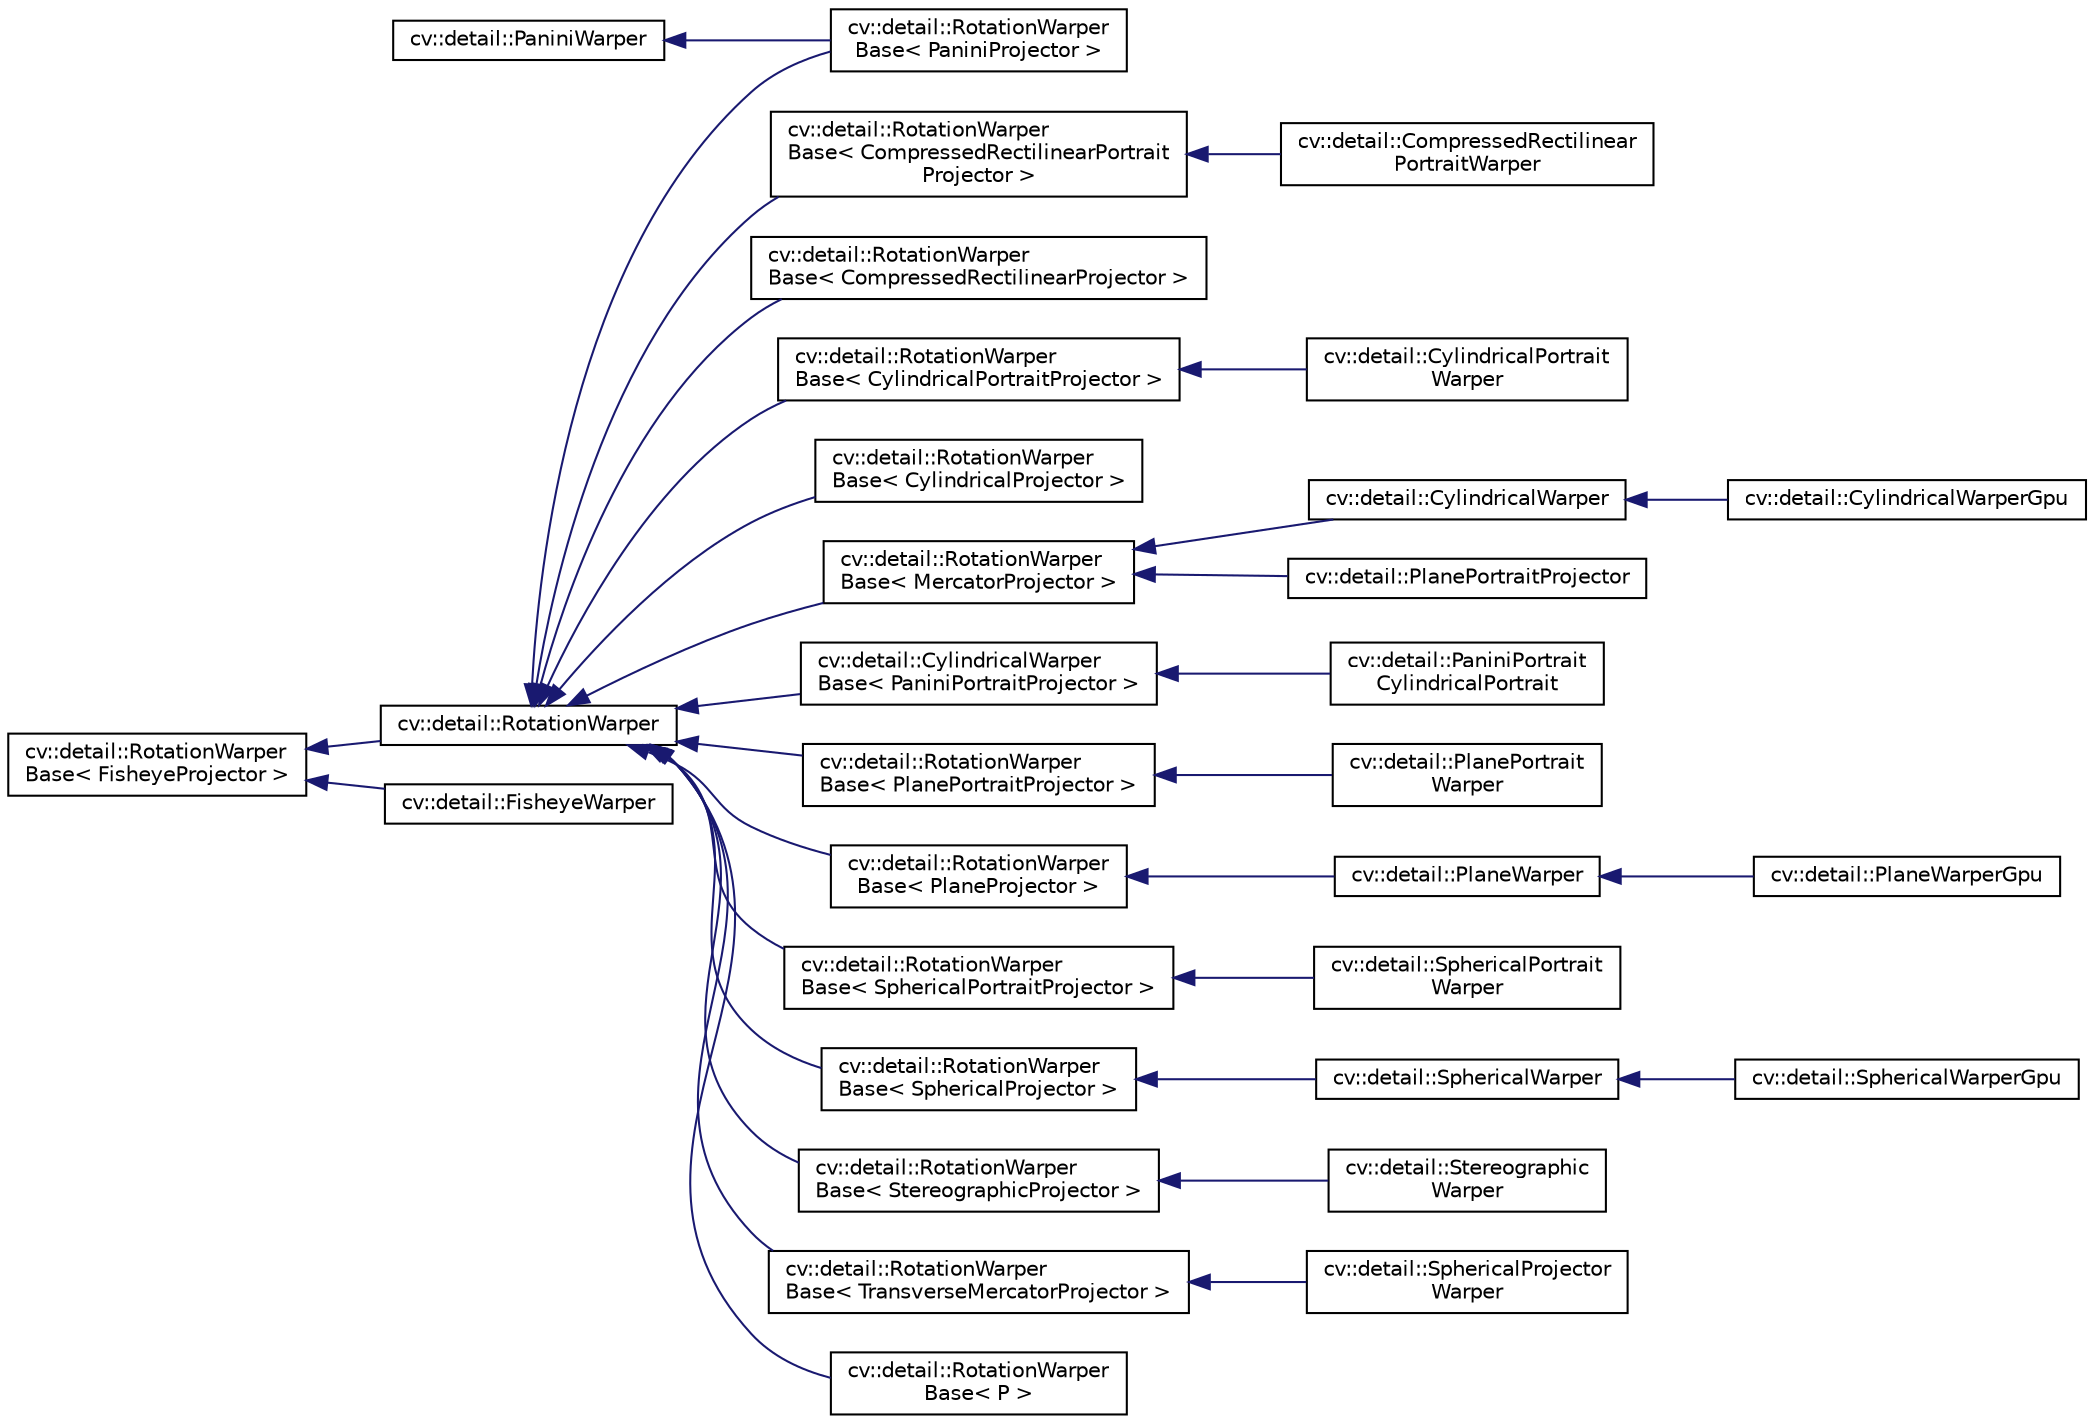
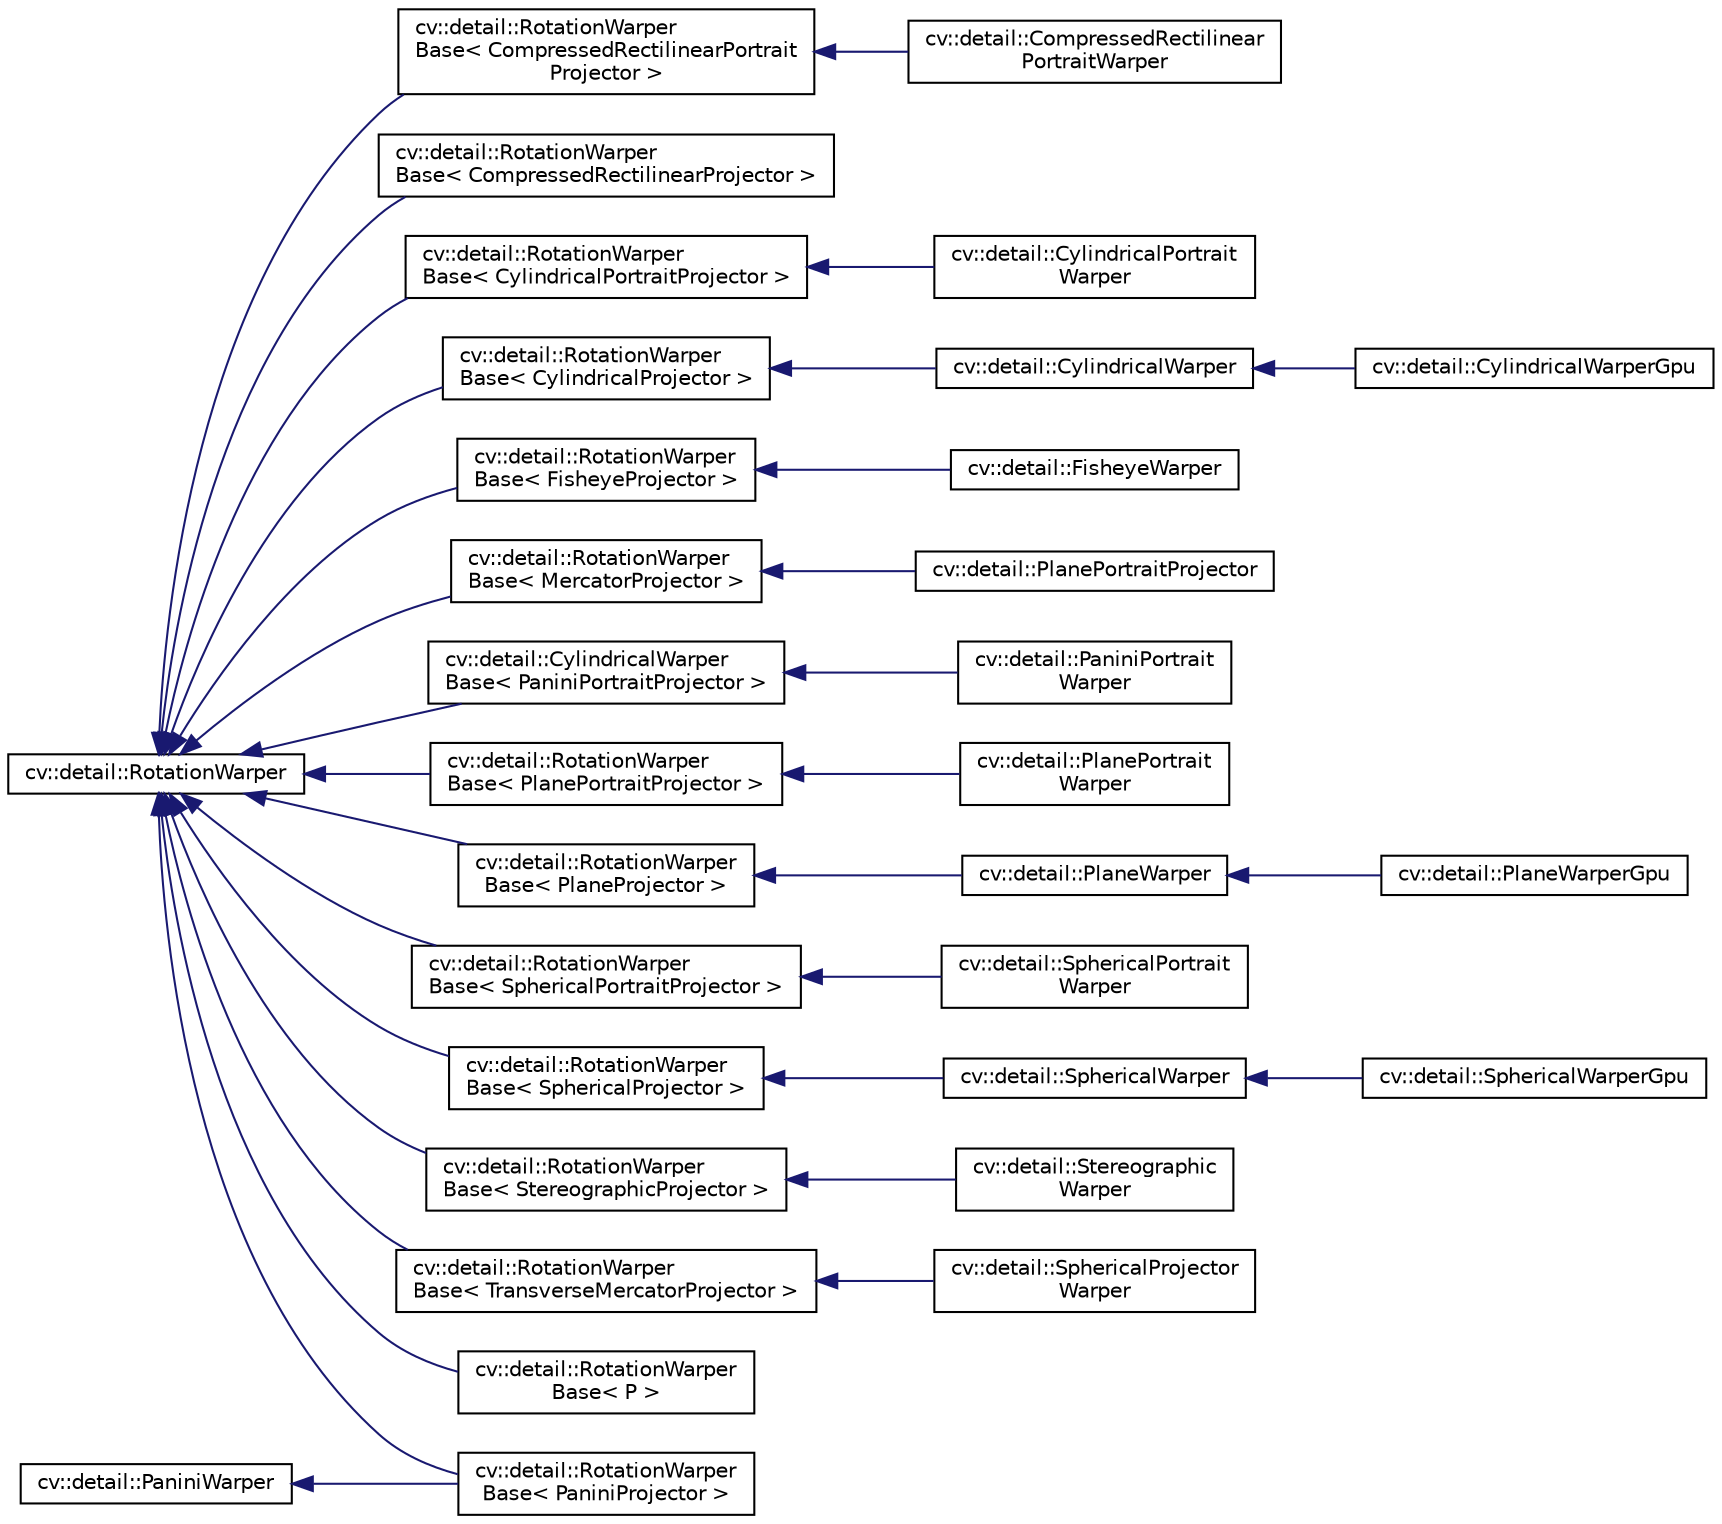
(1244, 533) -> (864, 368)
(1467, 674) -> (1095, 673)
(354, 744) -> (296, 585)
